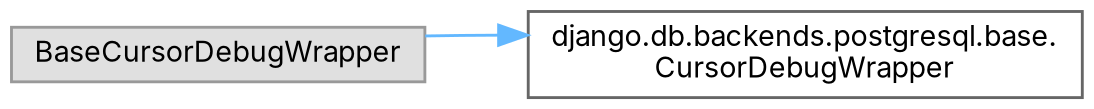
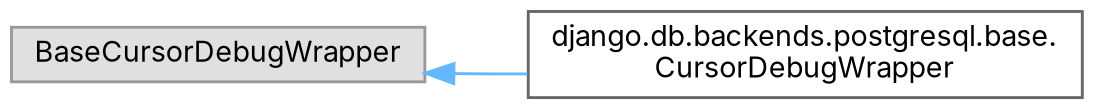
(462, 35) -> (491, 74)
